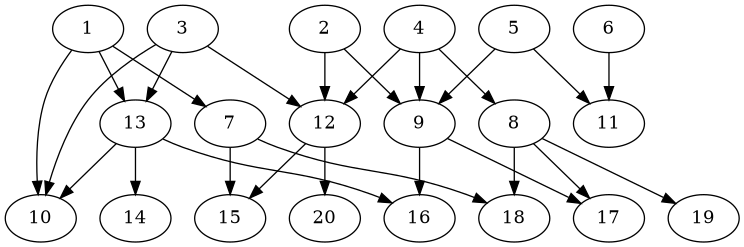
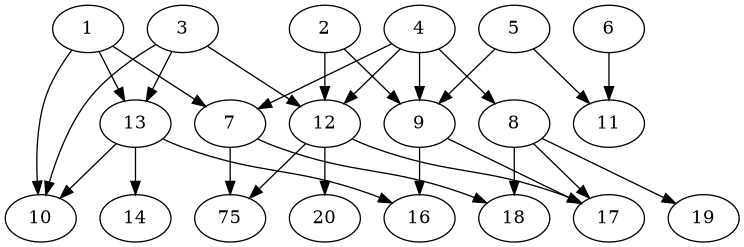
none -> (334, 72)
none -> (460, 170)
(230, 218) -> (230, 218)
